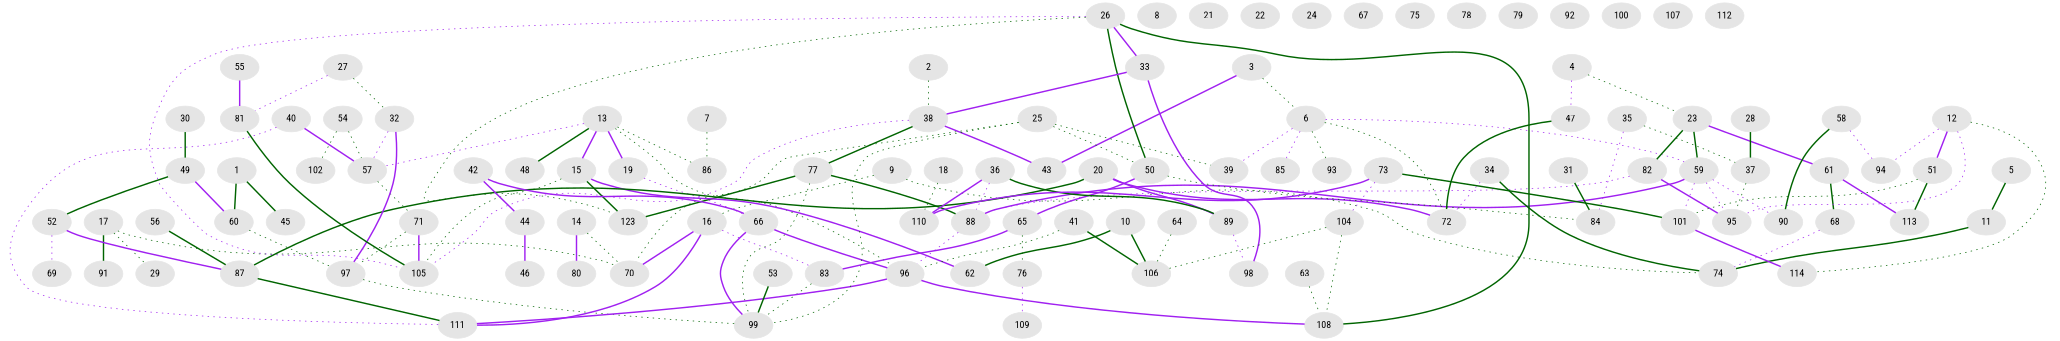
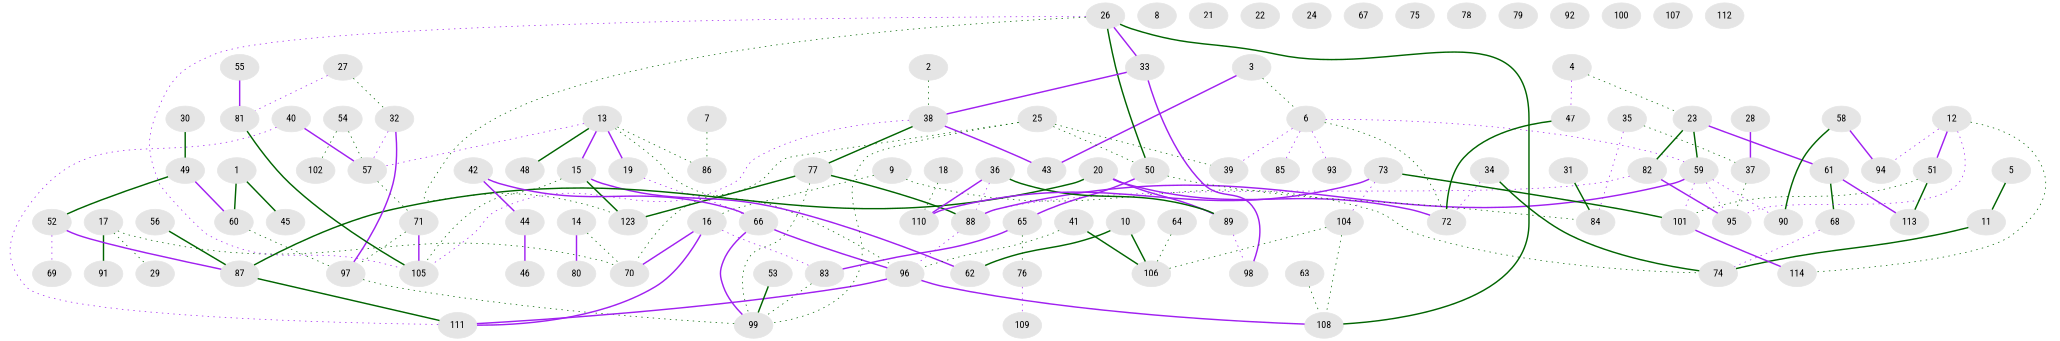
(1319, 145) -> (1319, 145)
(1861, 145) -> (1861, 145)
(1750, 146) -> (1750, 146)
